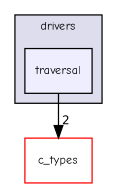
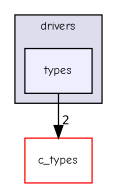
(58, 71) -> (58, 71)
